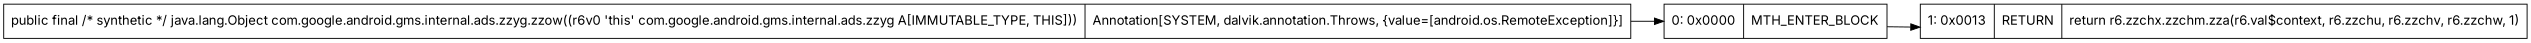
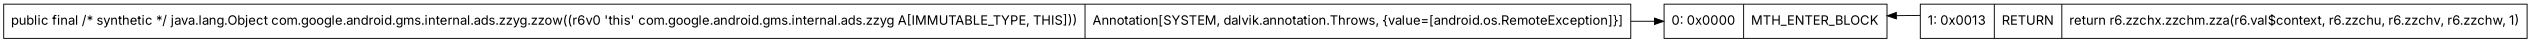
(1899, 27) -> (1908, 16)
